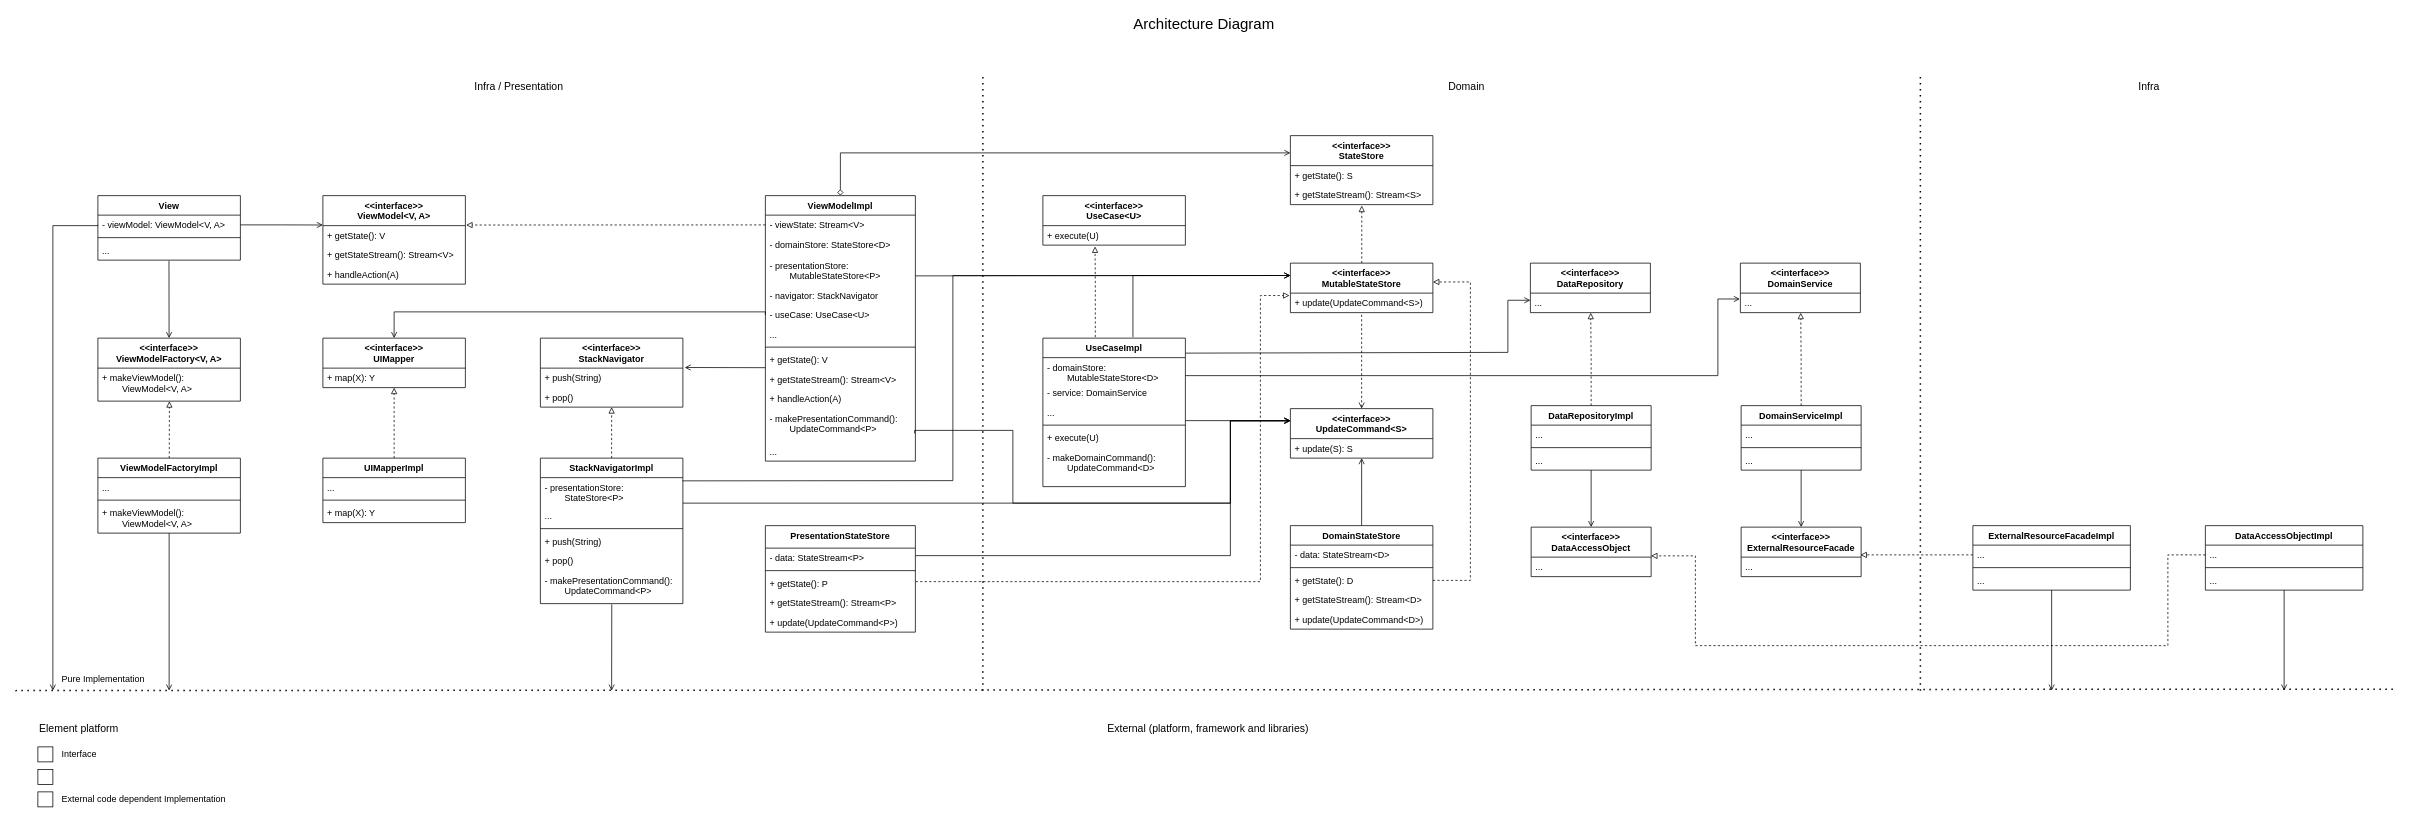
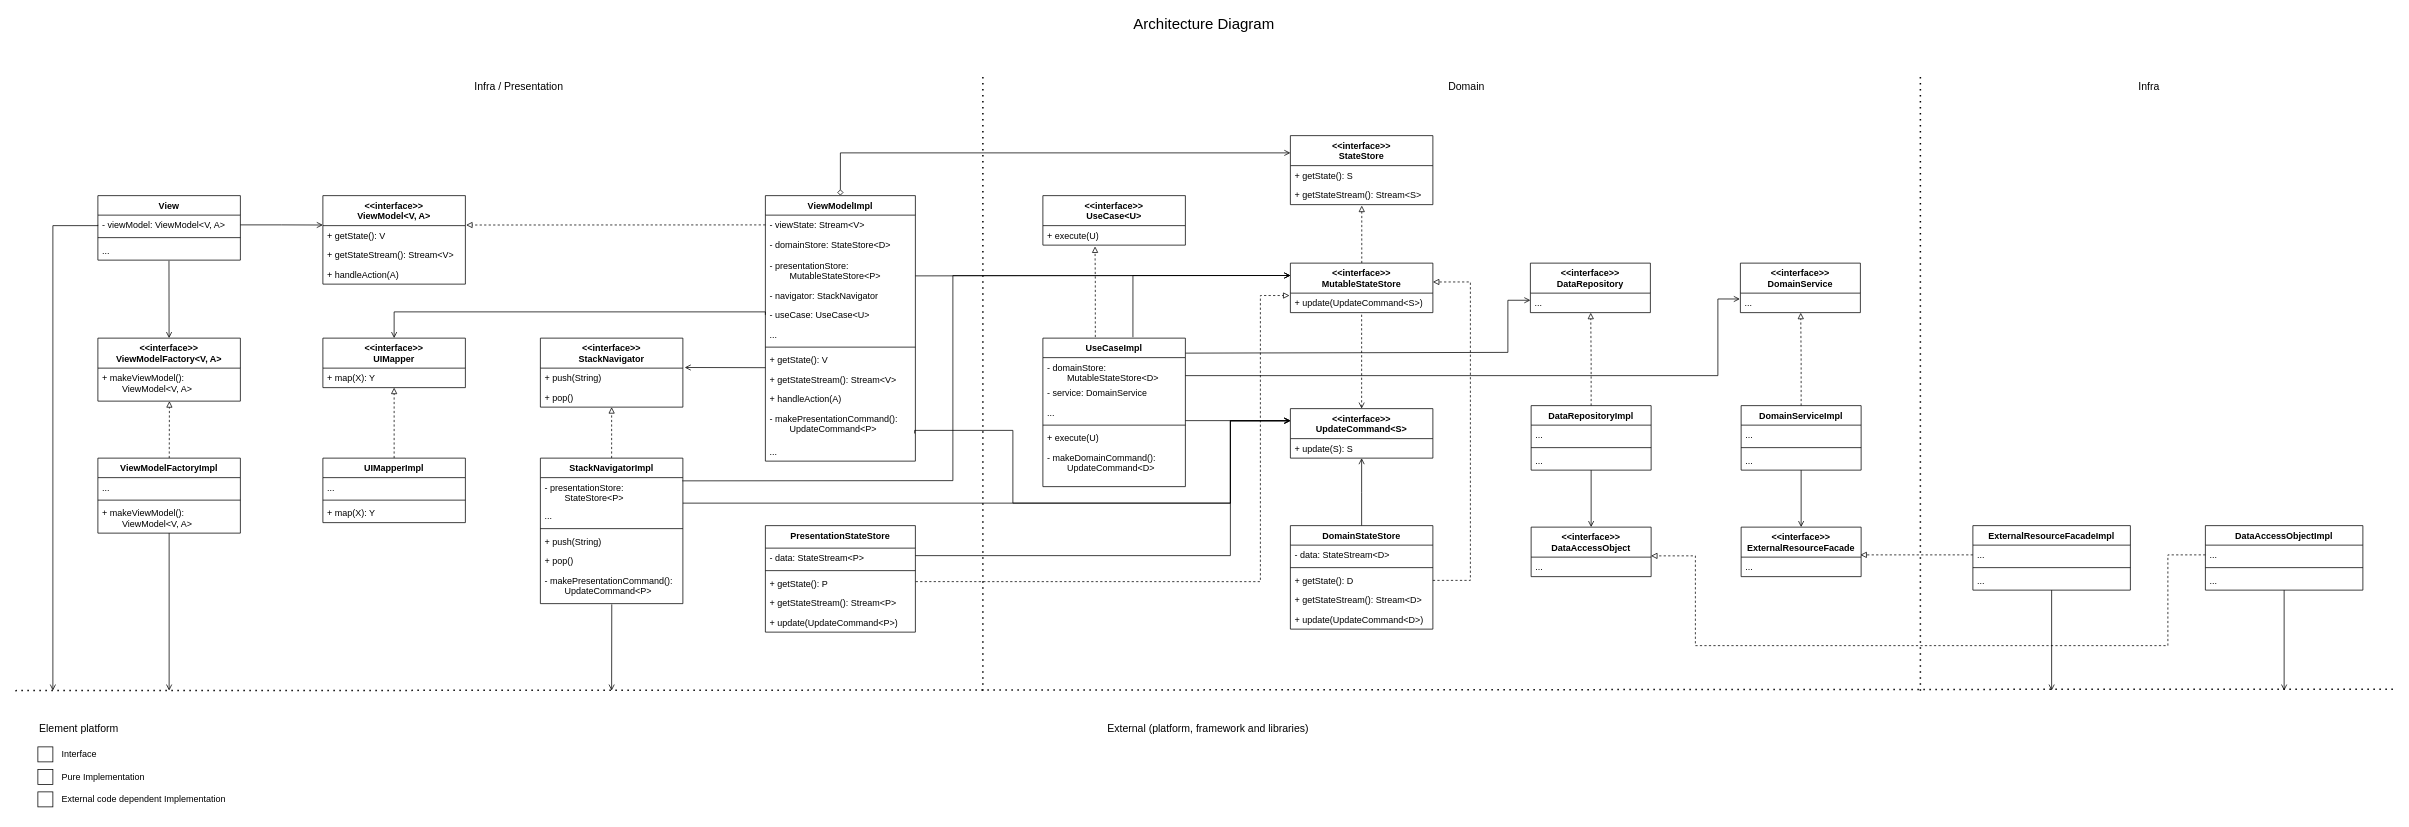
(124, 679) -> (124, 777)
